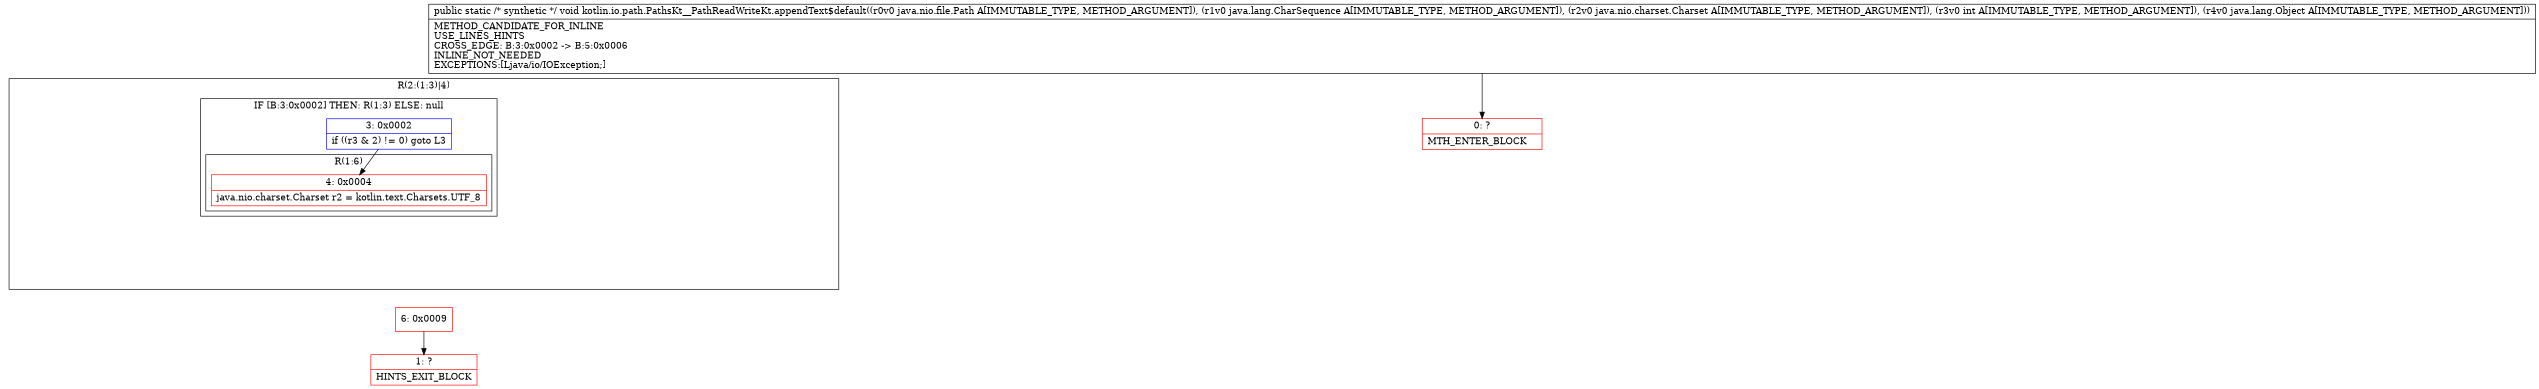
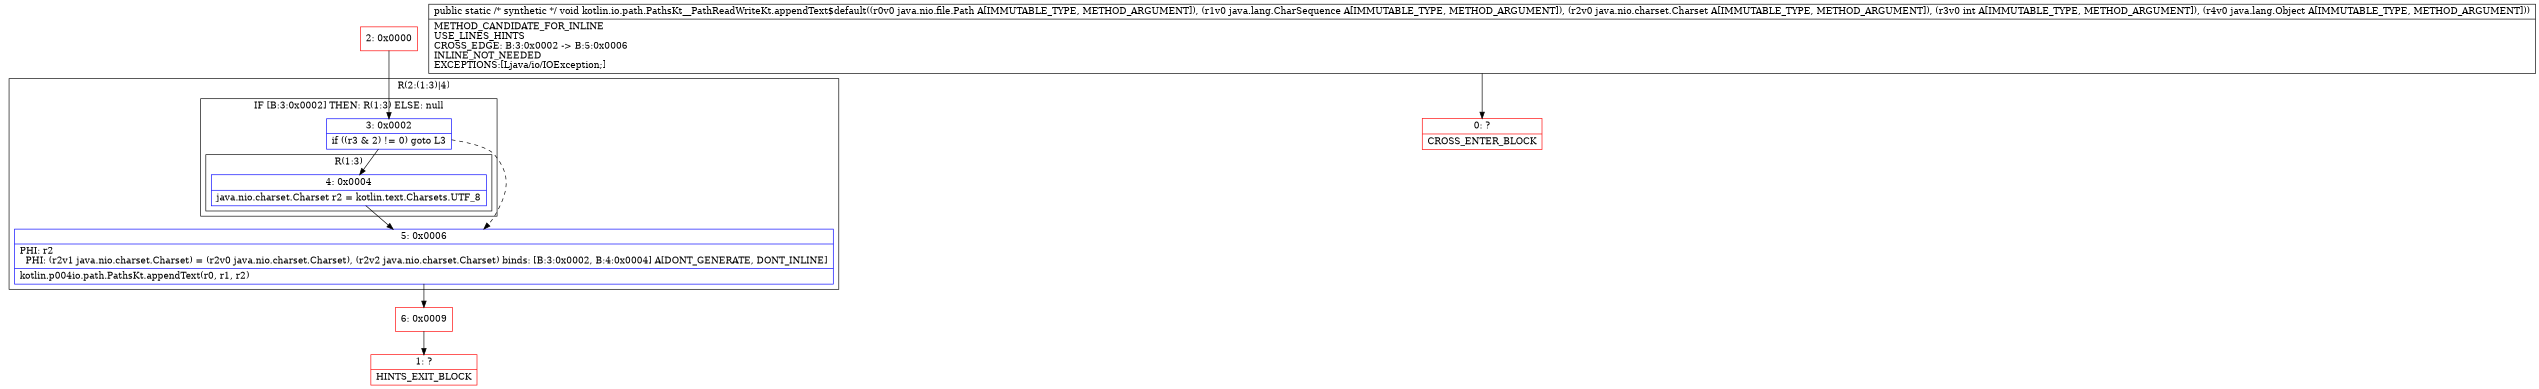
none -> (389, 39)
(1477, 141) -> (1482, 141)
(349, 162) -> (349, 162)
(349, 190) -> (349, 190)
none -> (424, 257)
